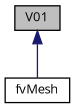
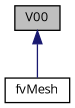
(37, 18) -> (37, 18)
